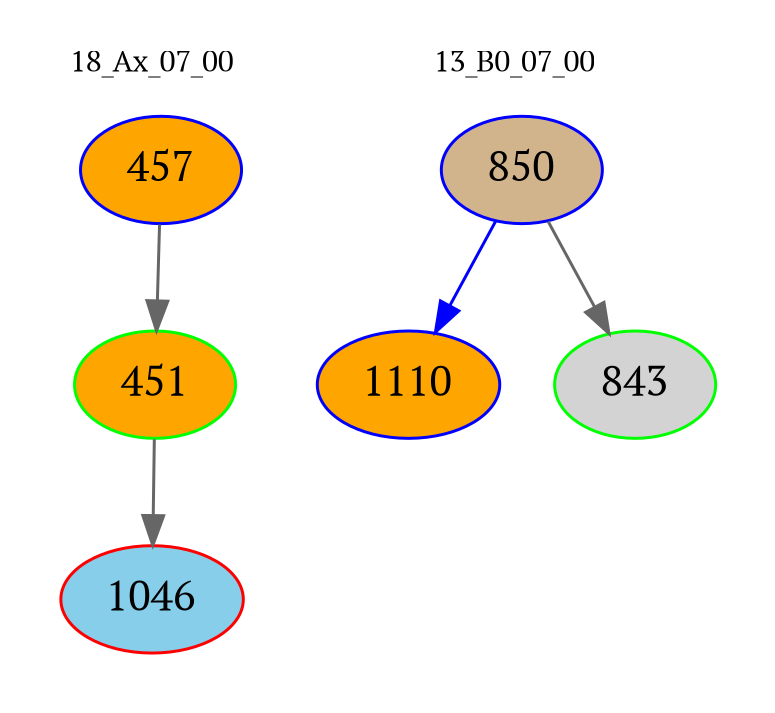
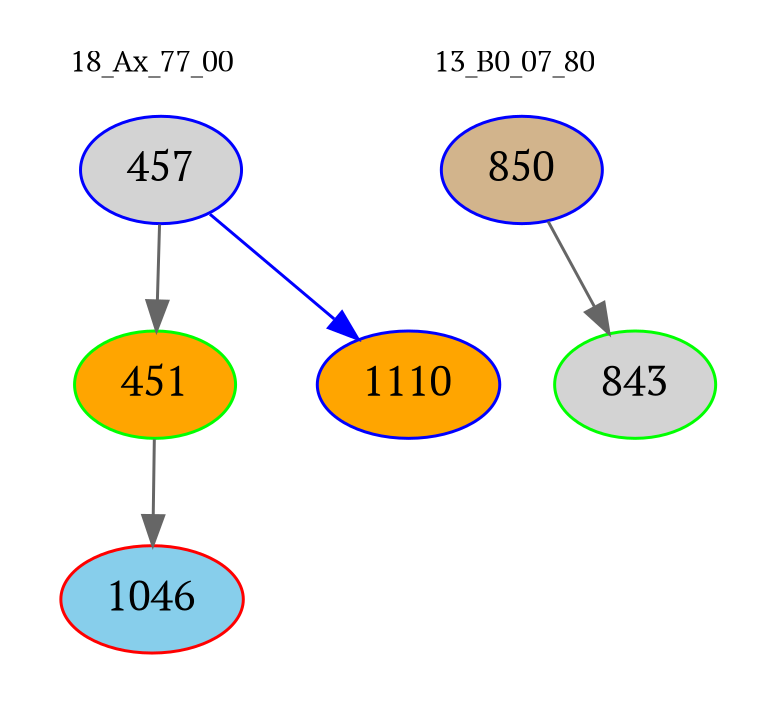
(152, 64) -> (152, 64)
(516, 64) -> (516, 64)
(161, 170) -> (161, 170)
(473, 263) -> (250, 248)
